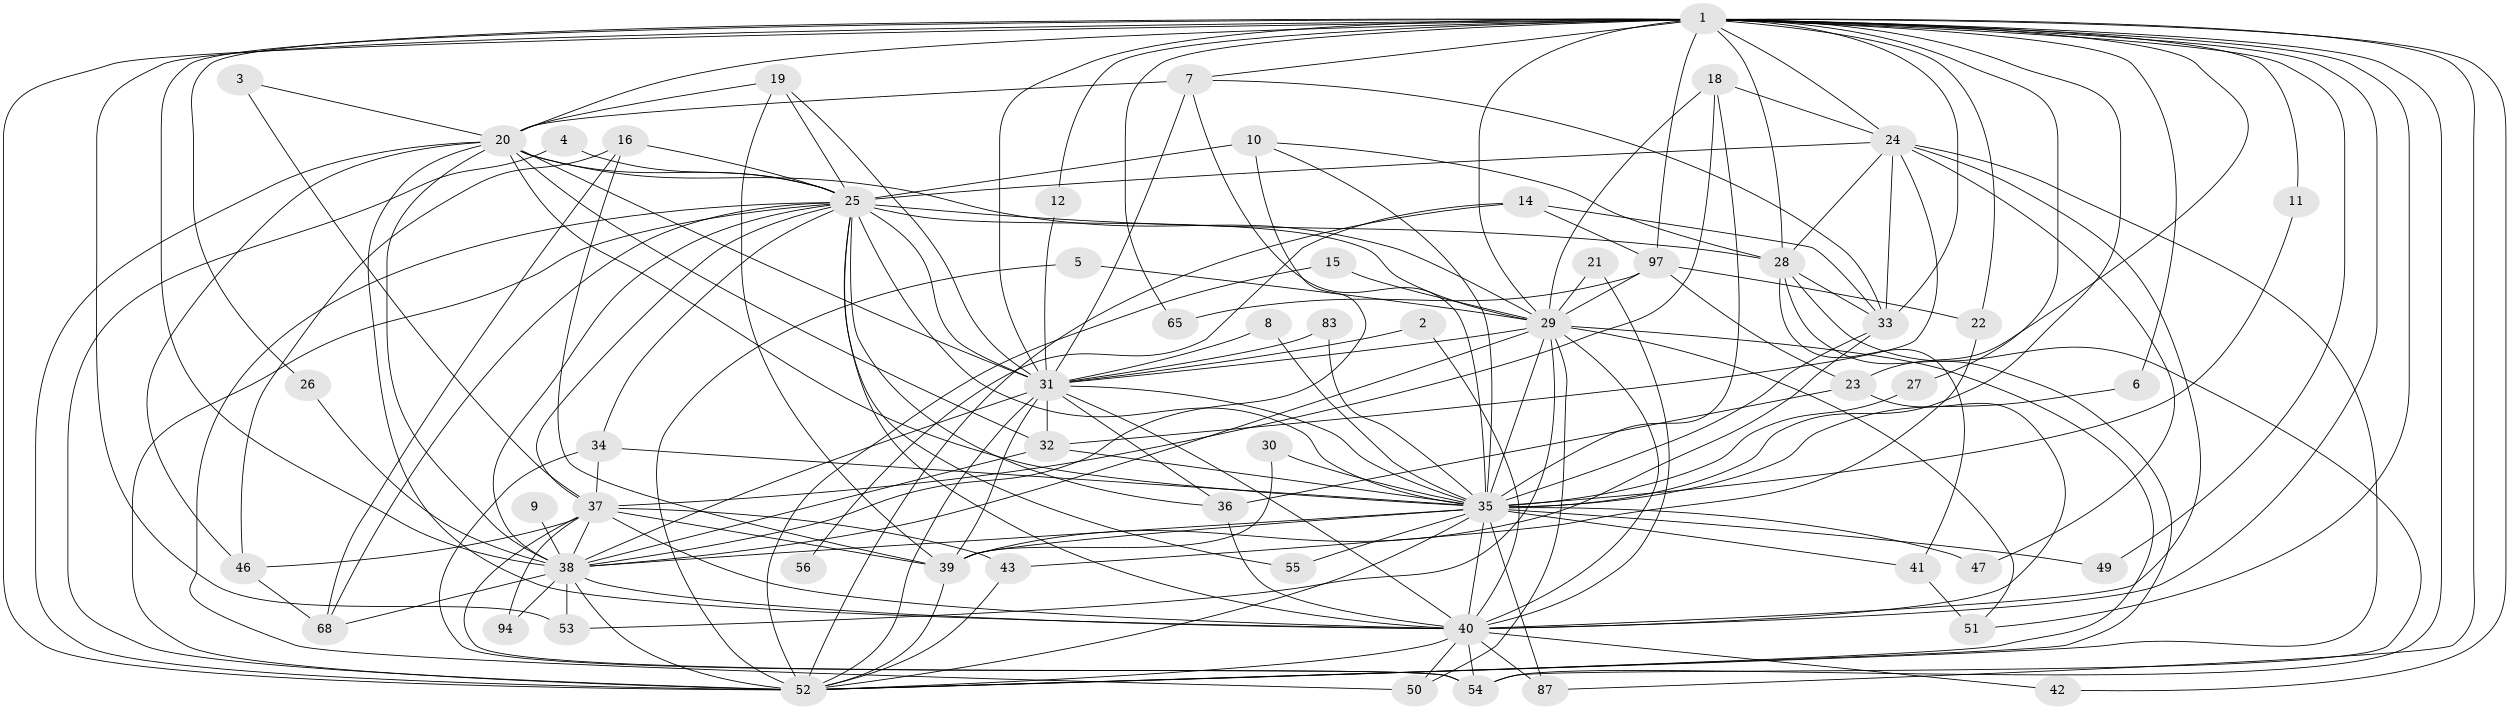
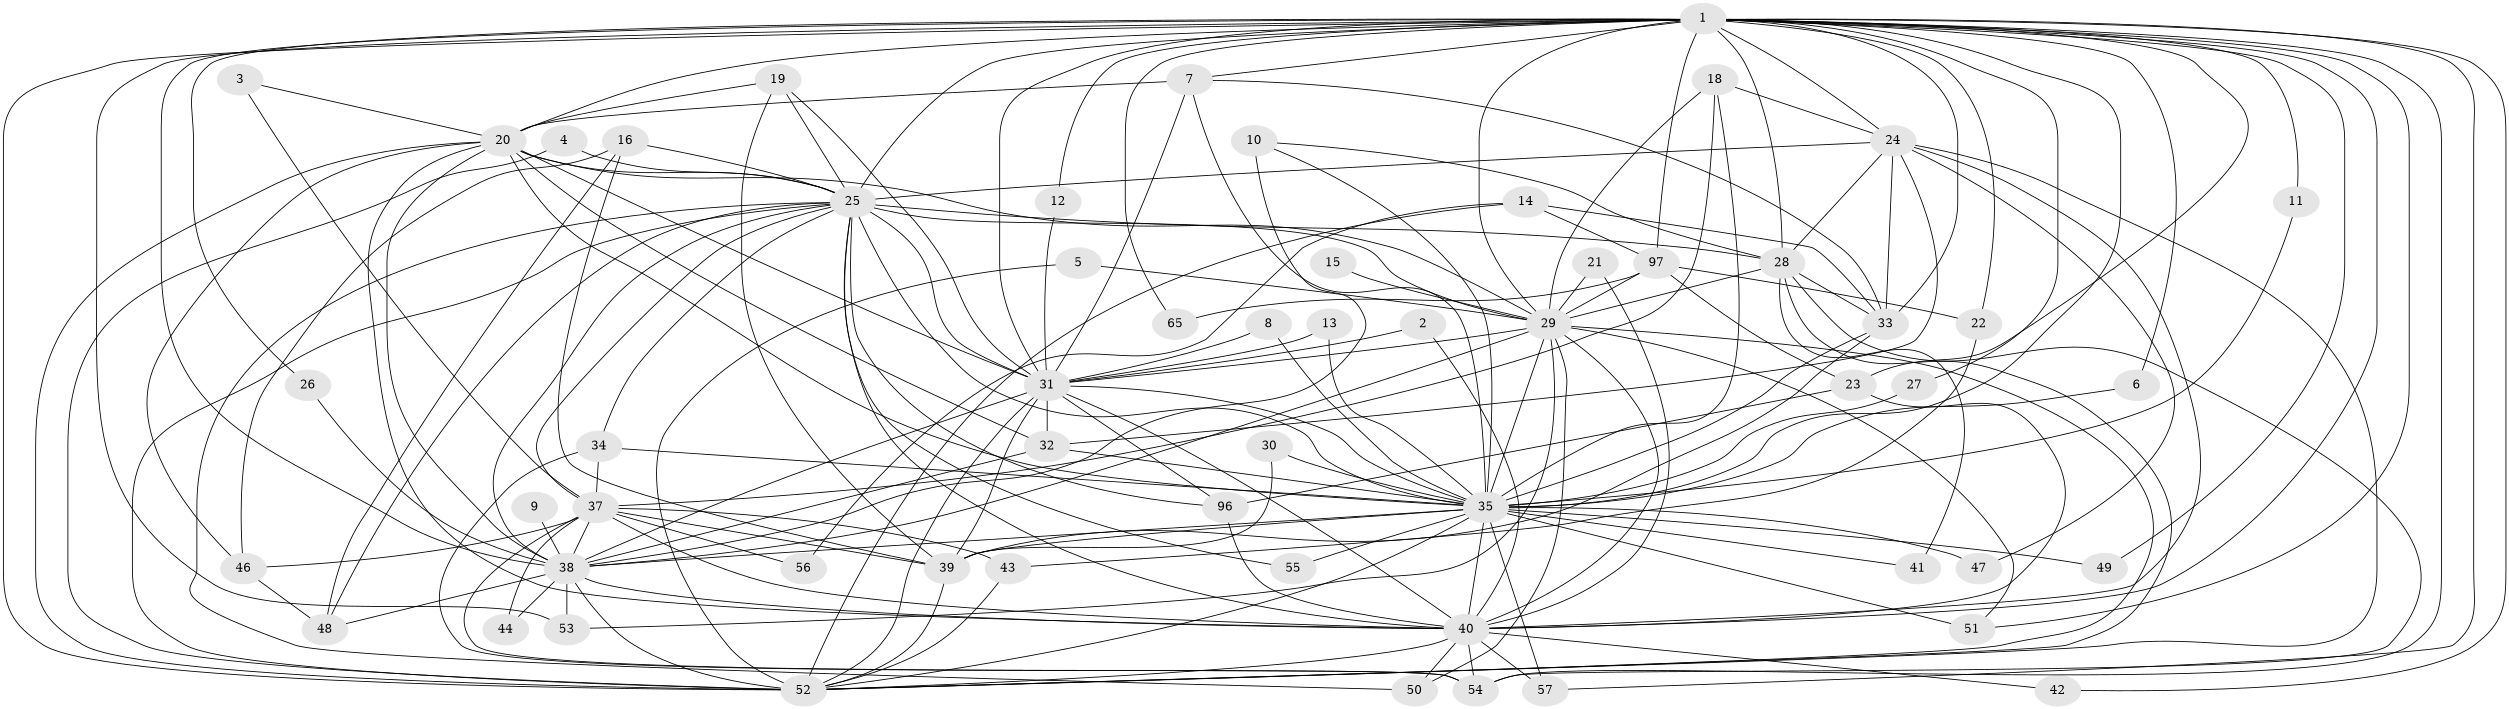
(1054, 171) -> (1135, 43)
none -> (1665, 294)
(1330, 324) -> (1330, 324)
(955, 389) -> none
(1225, 507) -> (1225, 507)
none -> (704, 539)
(1943, 597) -> (1729, 569)
(325, 630) -> (325, 630)
(506, 630) -> (506, 630)
(1545, 691) -> (1545, 691)
